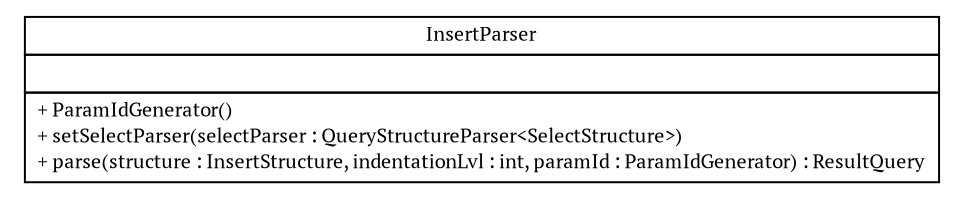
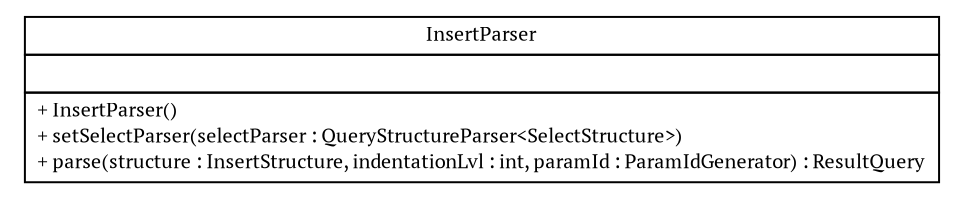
(135, 111) -> (109, 111)
